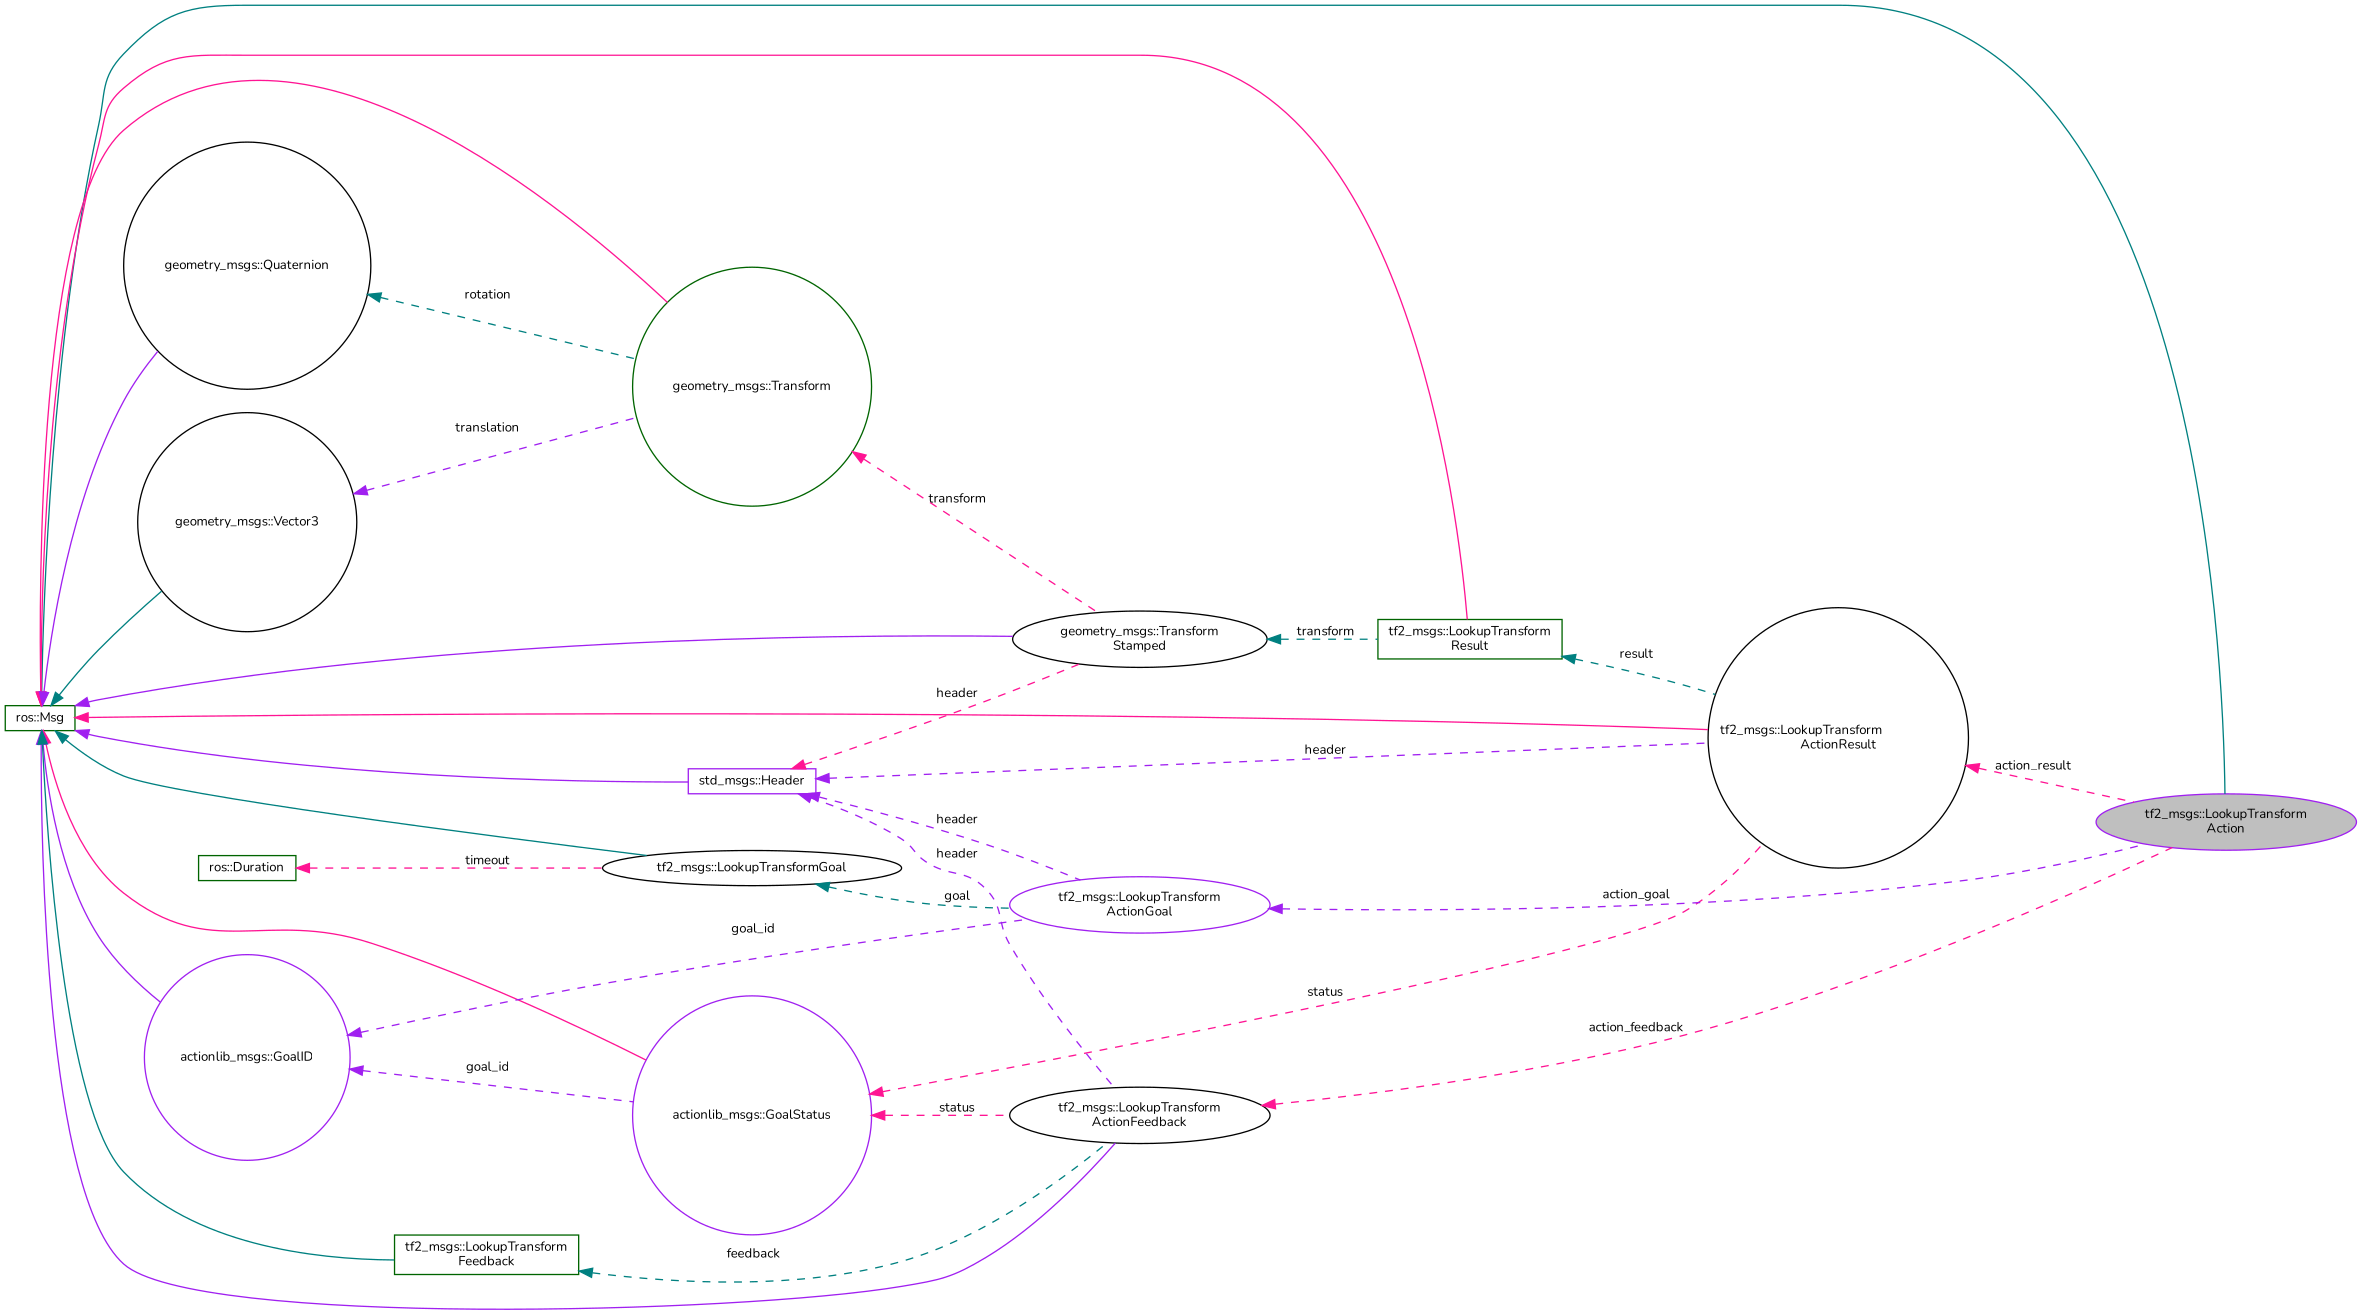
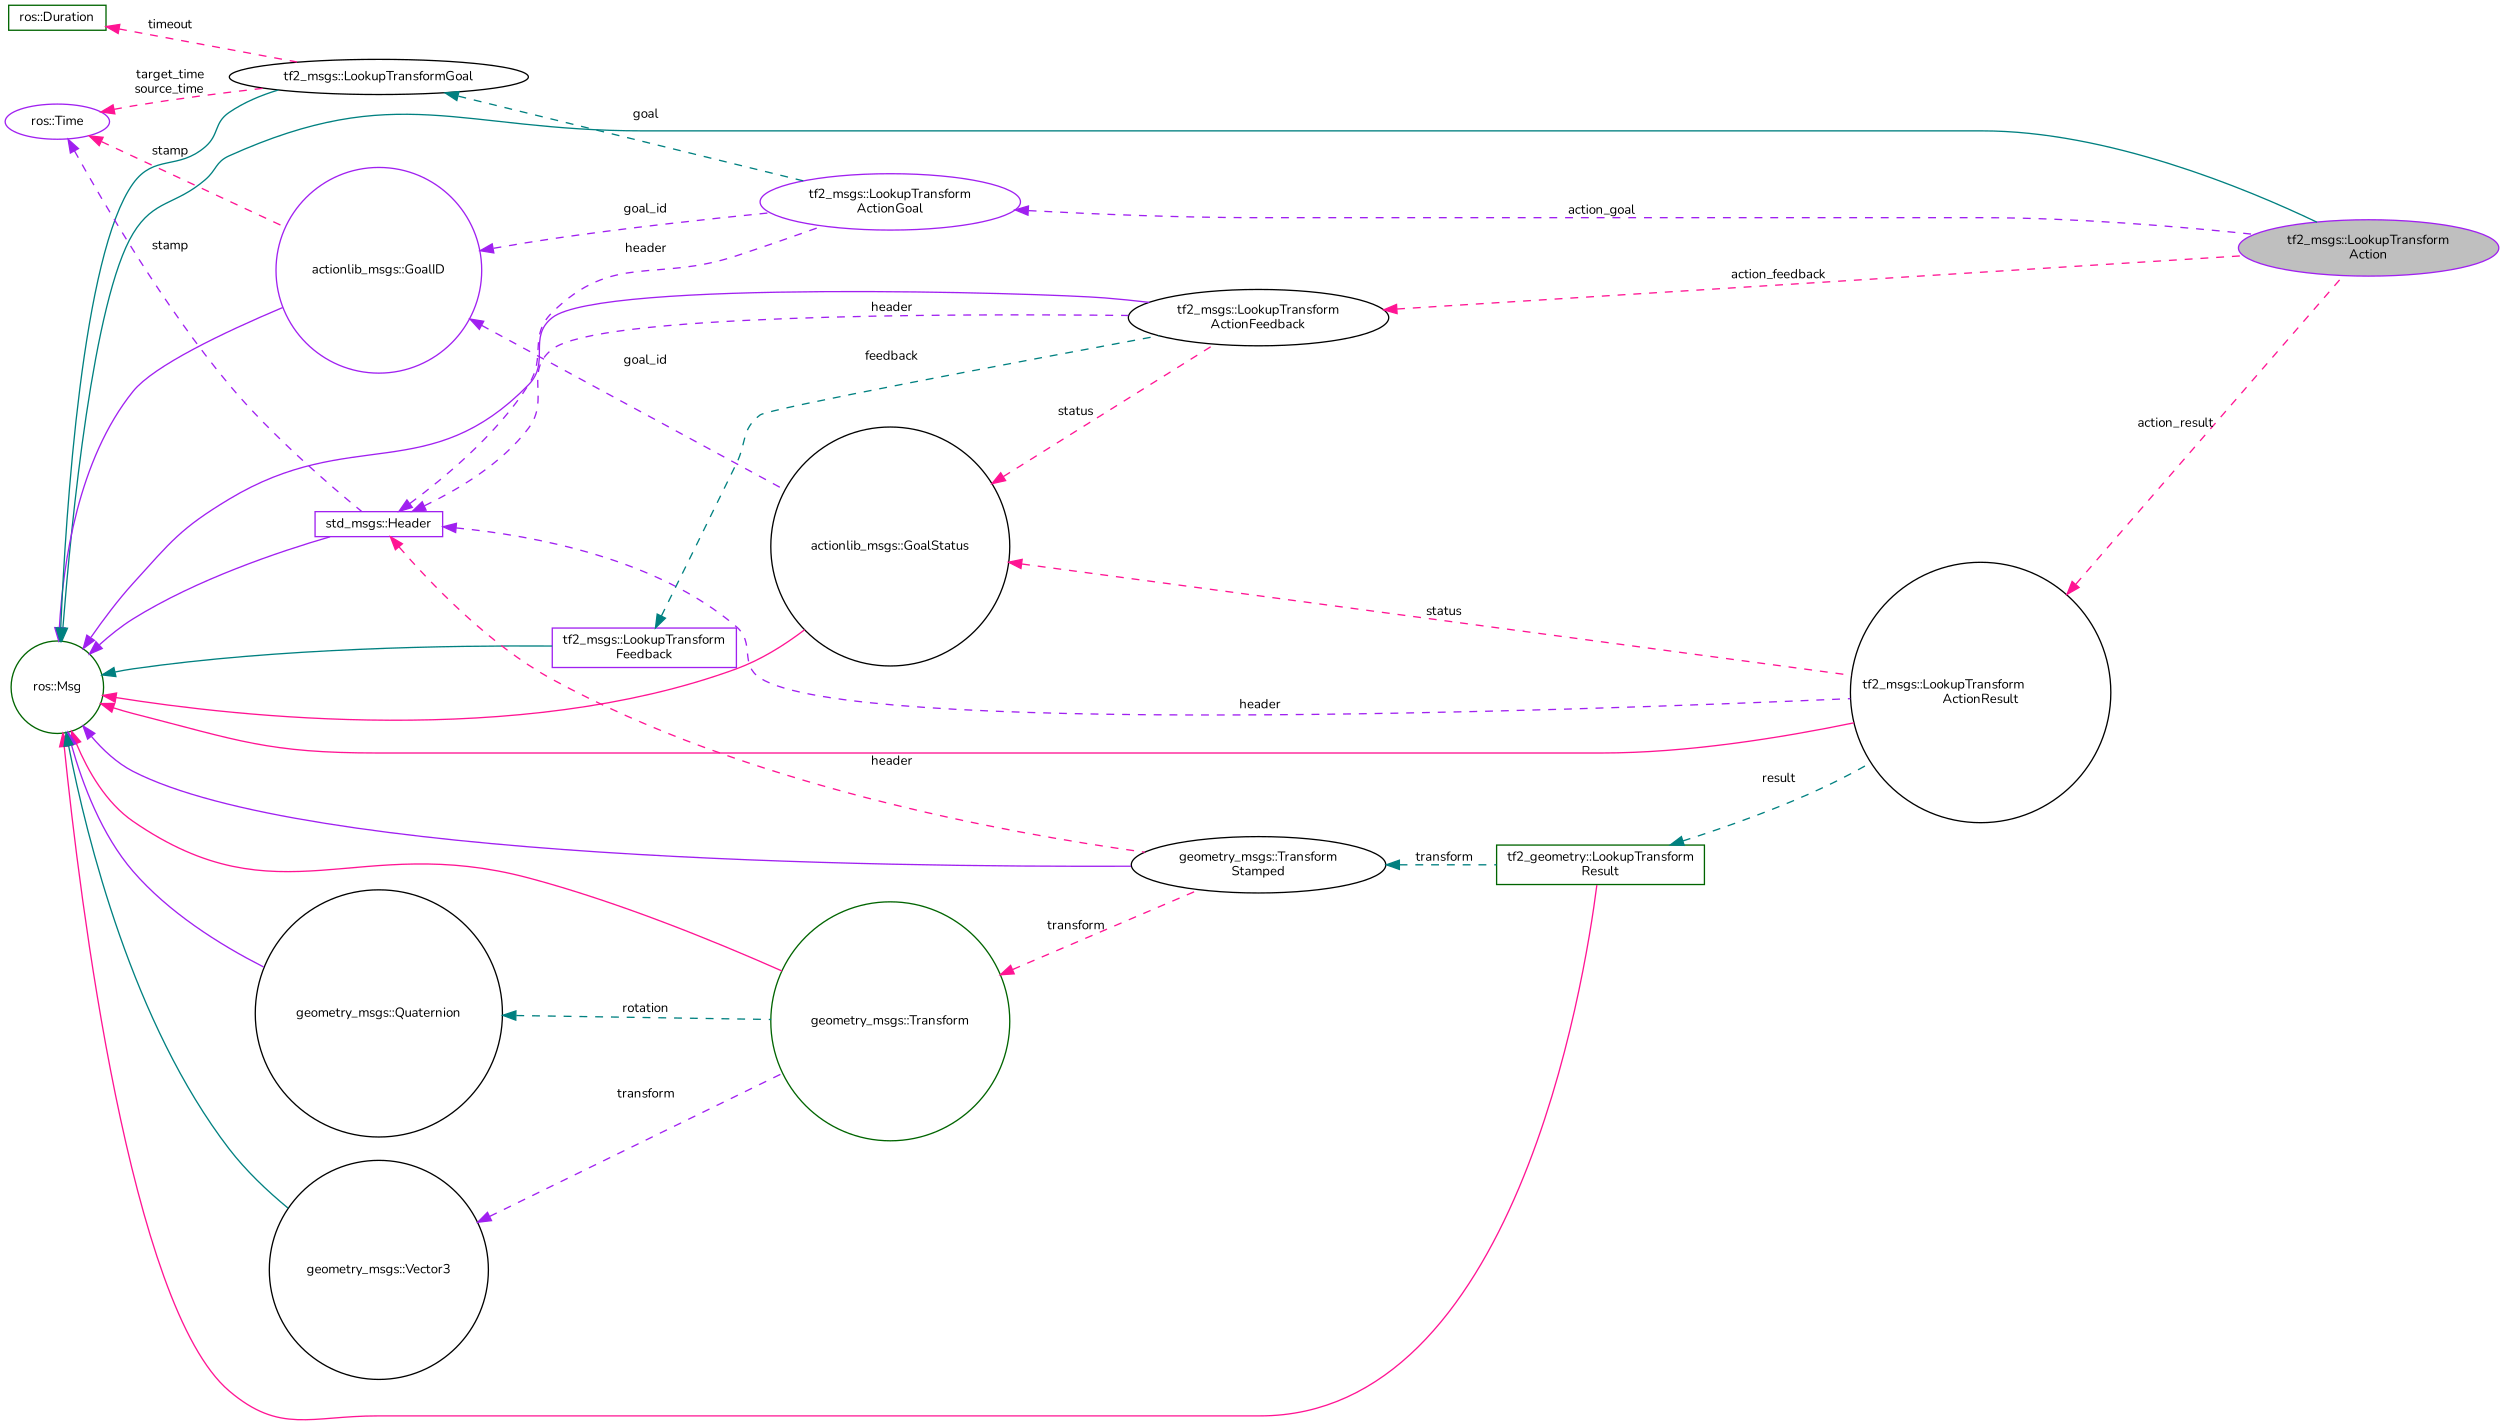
none -> (57, 122)
(487, 428) -> (644, 1094)
(1470, 639) -> (1601, 865)
(40, 718) -> (57, 687)
(752, 1115) -> (890, 547)
(487, 1255) -> (644, 648)
